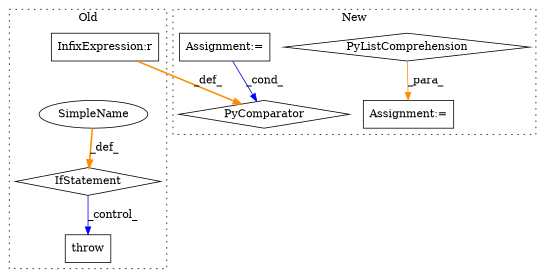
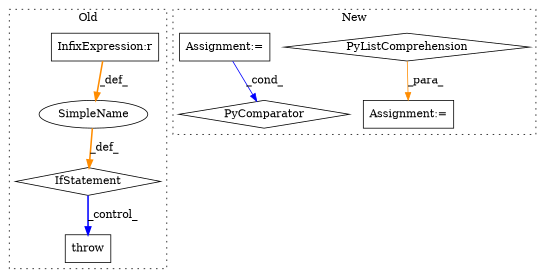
(185, 81) -> (100, 77)
(88, 211) -> (88, 211)
